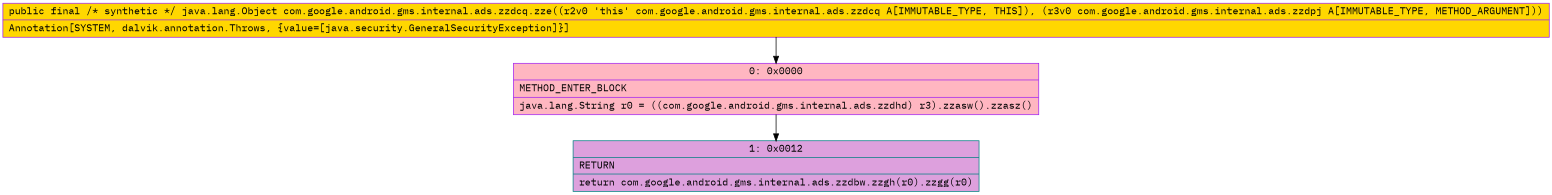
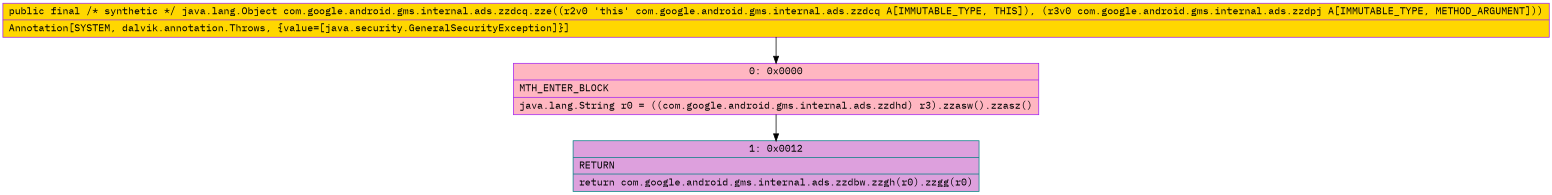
(573, 88) -> (564, 88)
